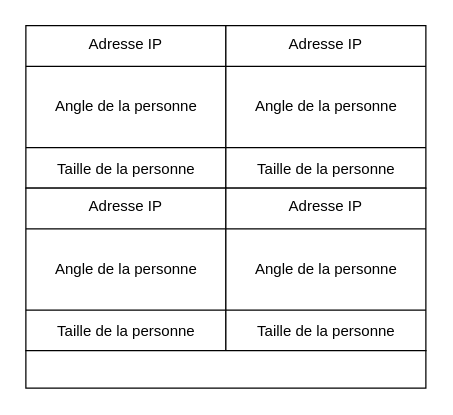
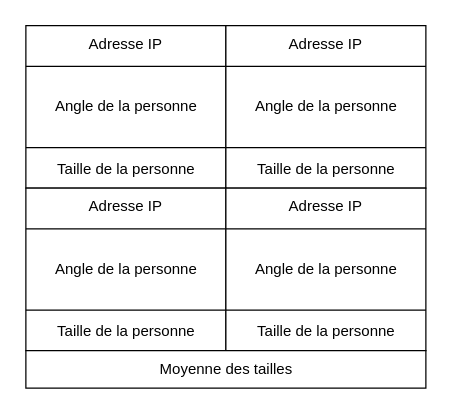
none -> (226, 369)
